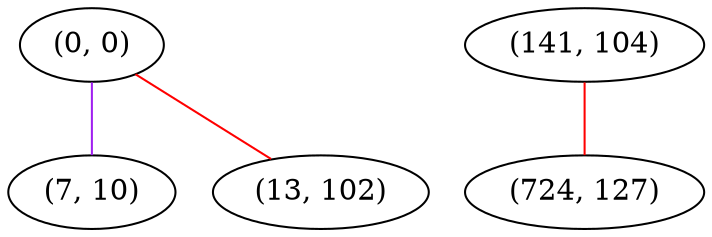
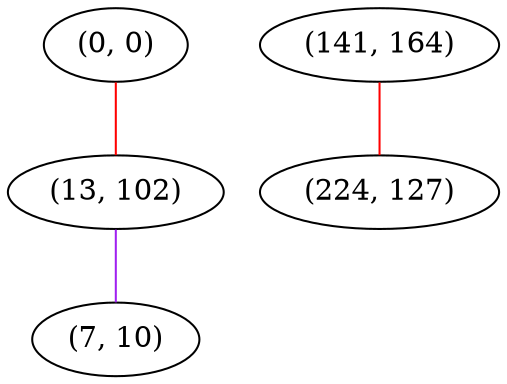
(585, 45) -> (380, 45)
(92, 119) -> (116, 266)
(585, 192) -> (380, 192)
